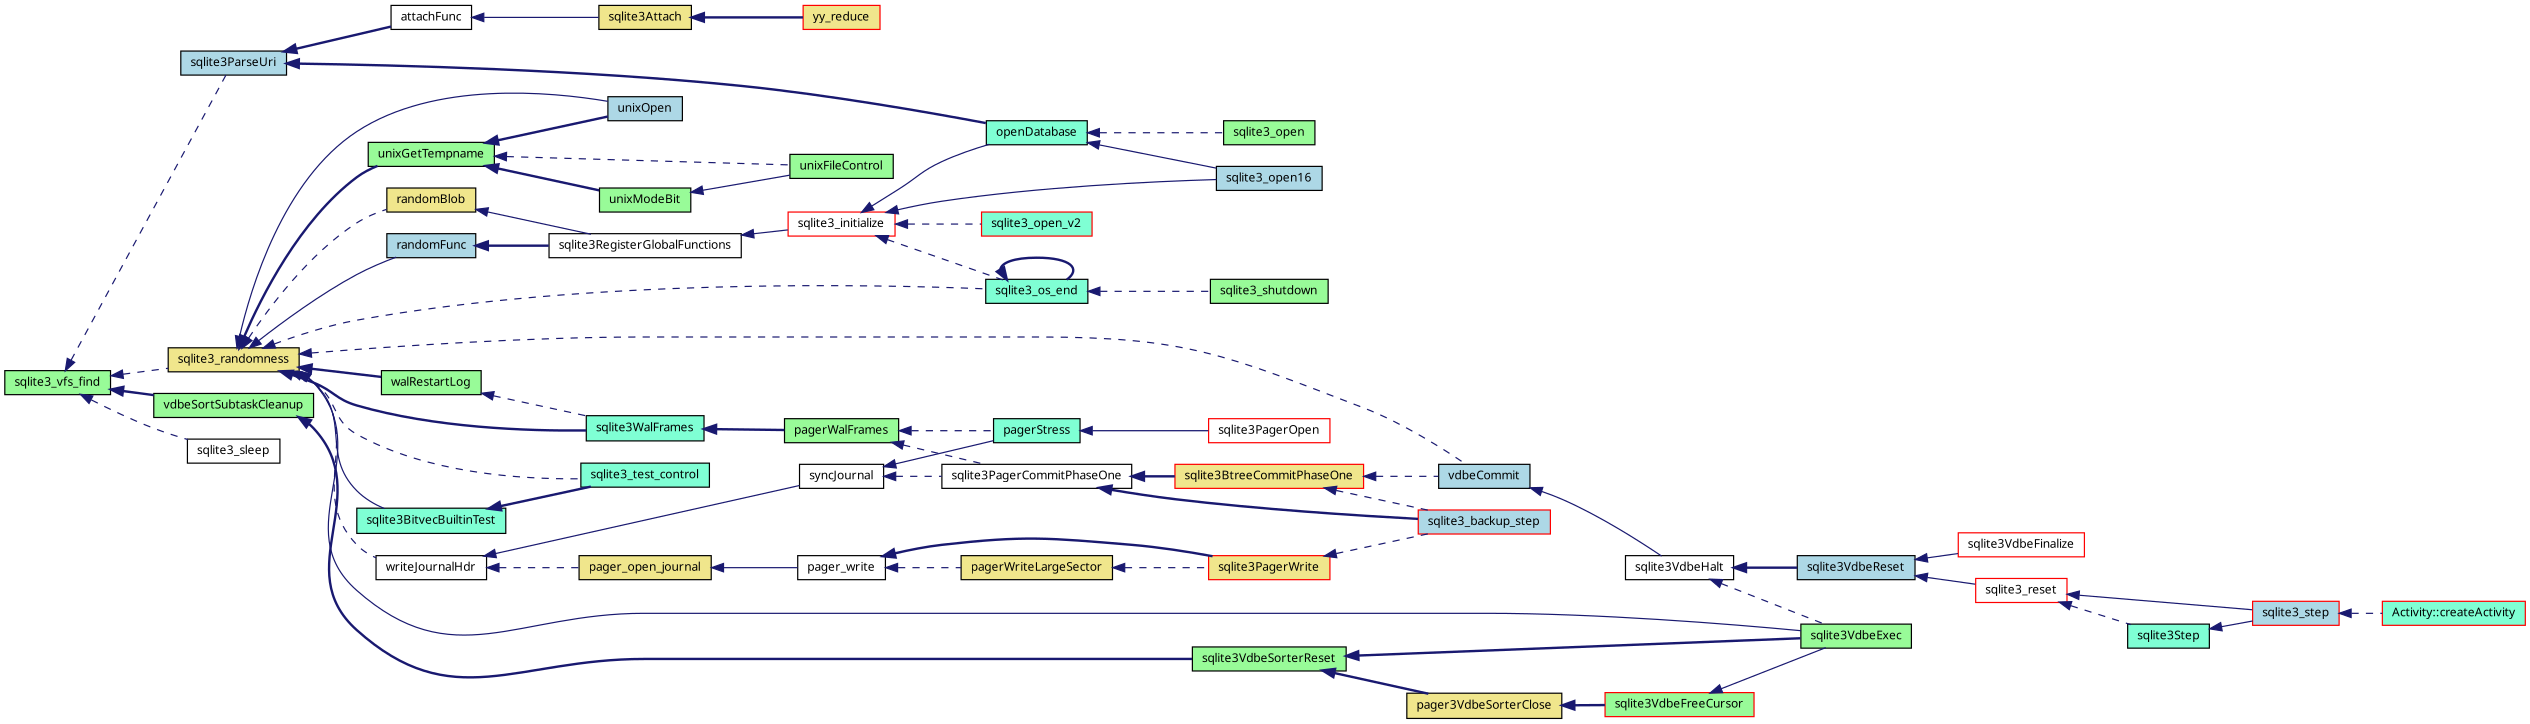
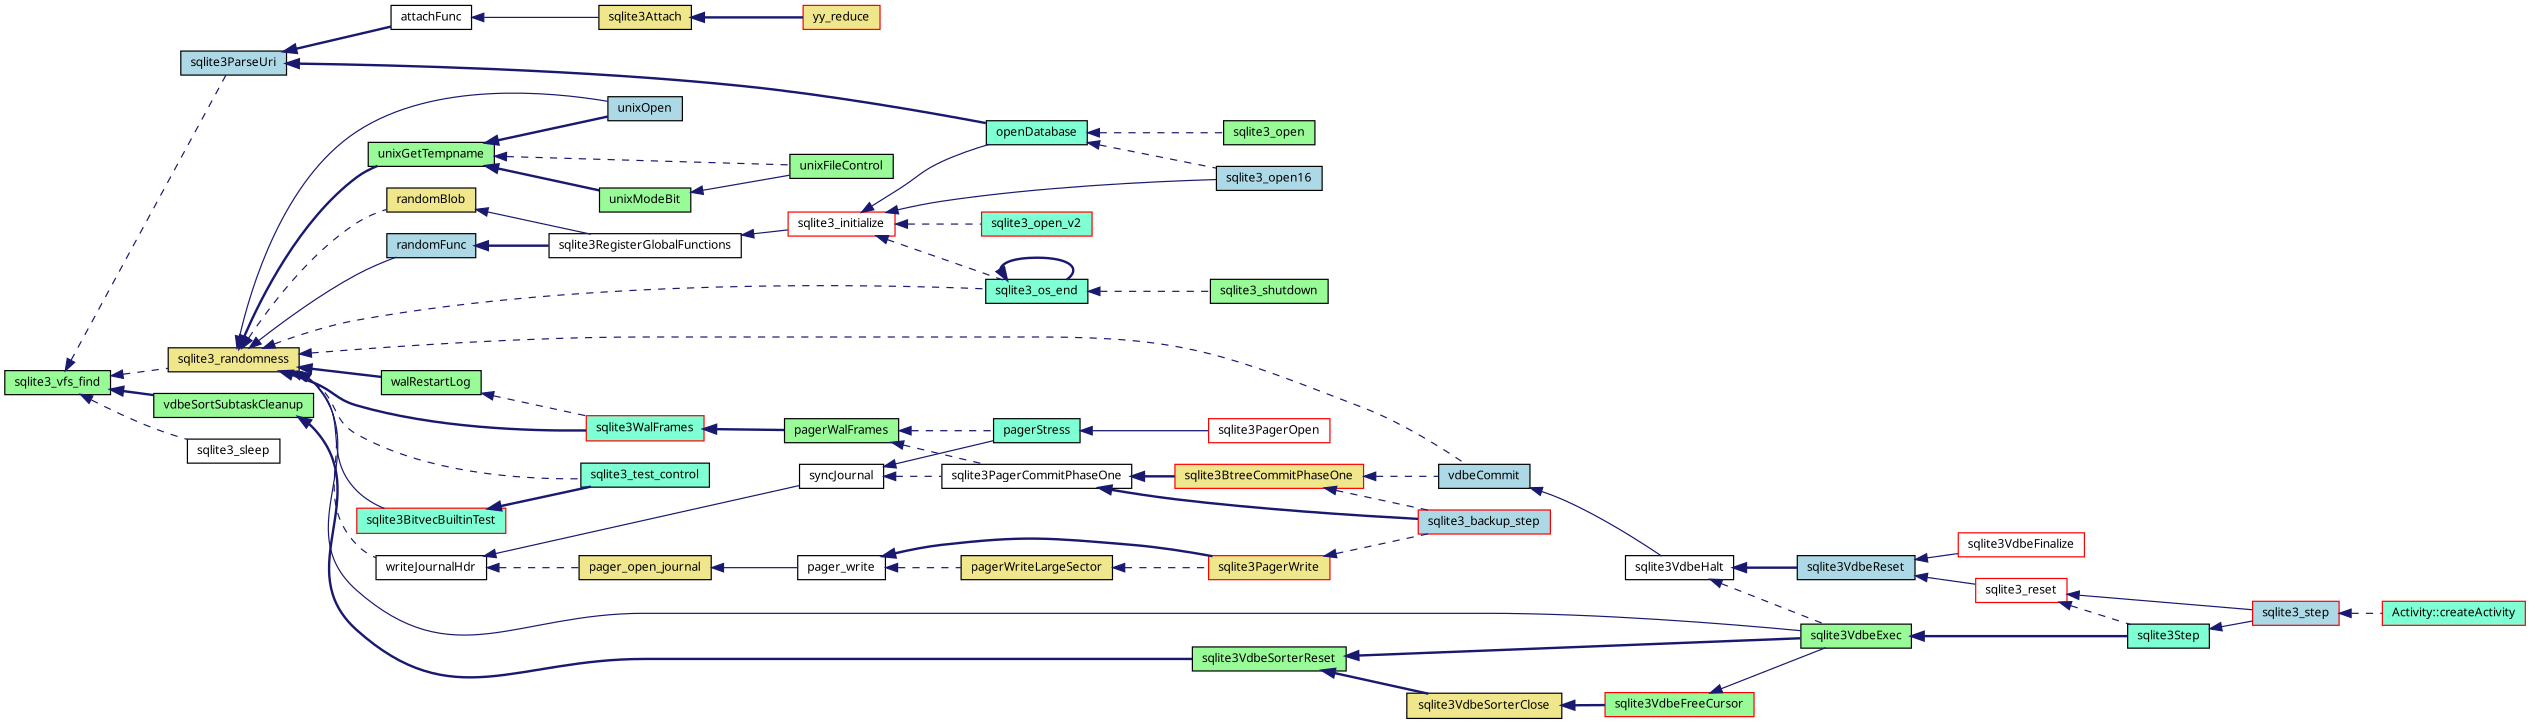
(1158, 157) -> (1158, 157)
(645, 428) -> (645, 428)
(431, 521) -> (431, 521)
none -> (2026, 636)
(1484, 706) -> (1484, 706)
